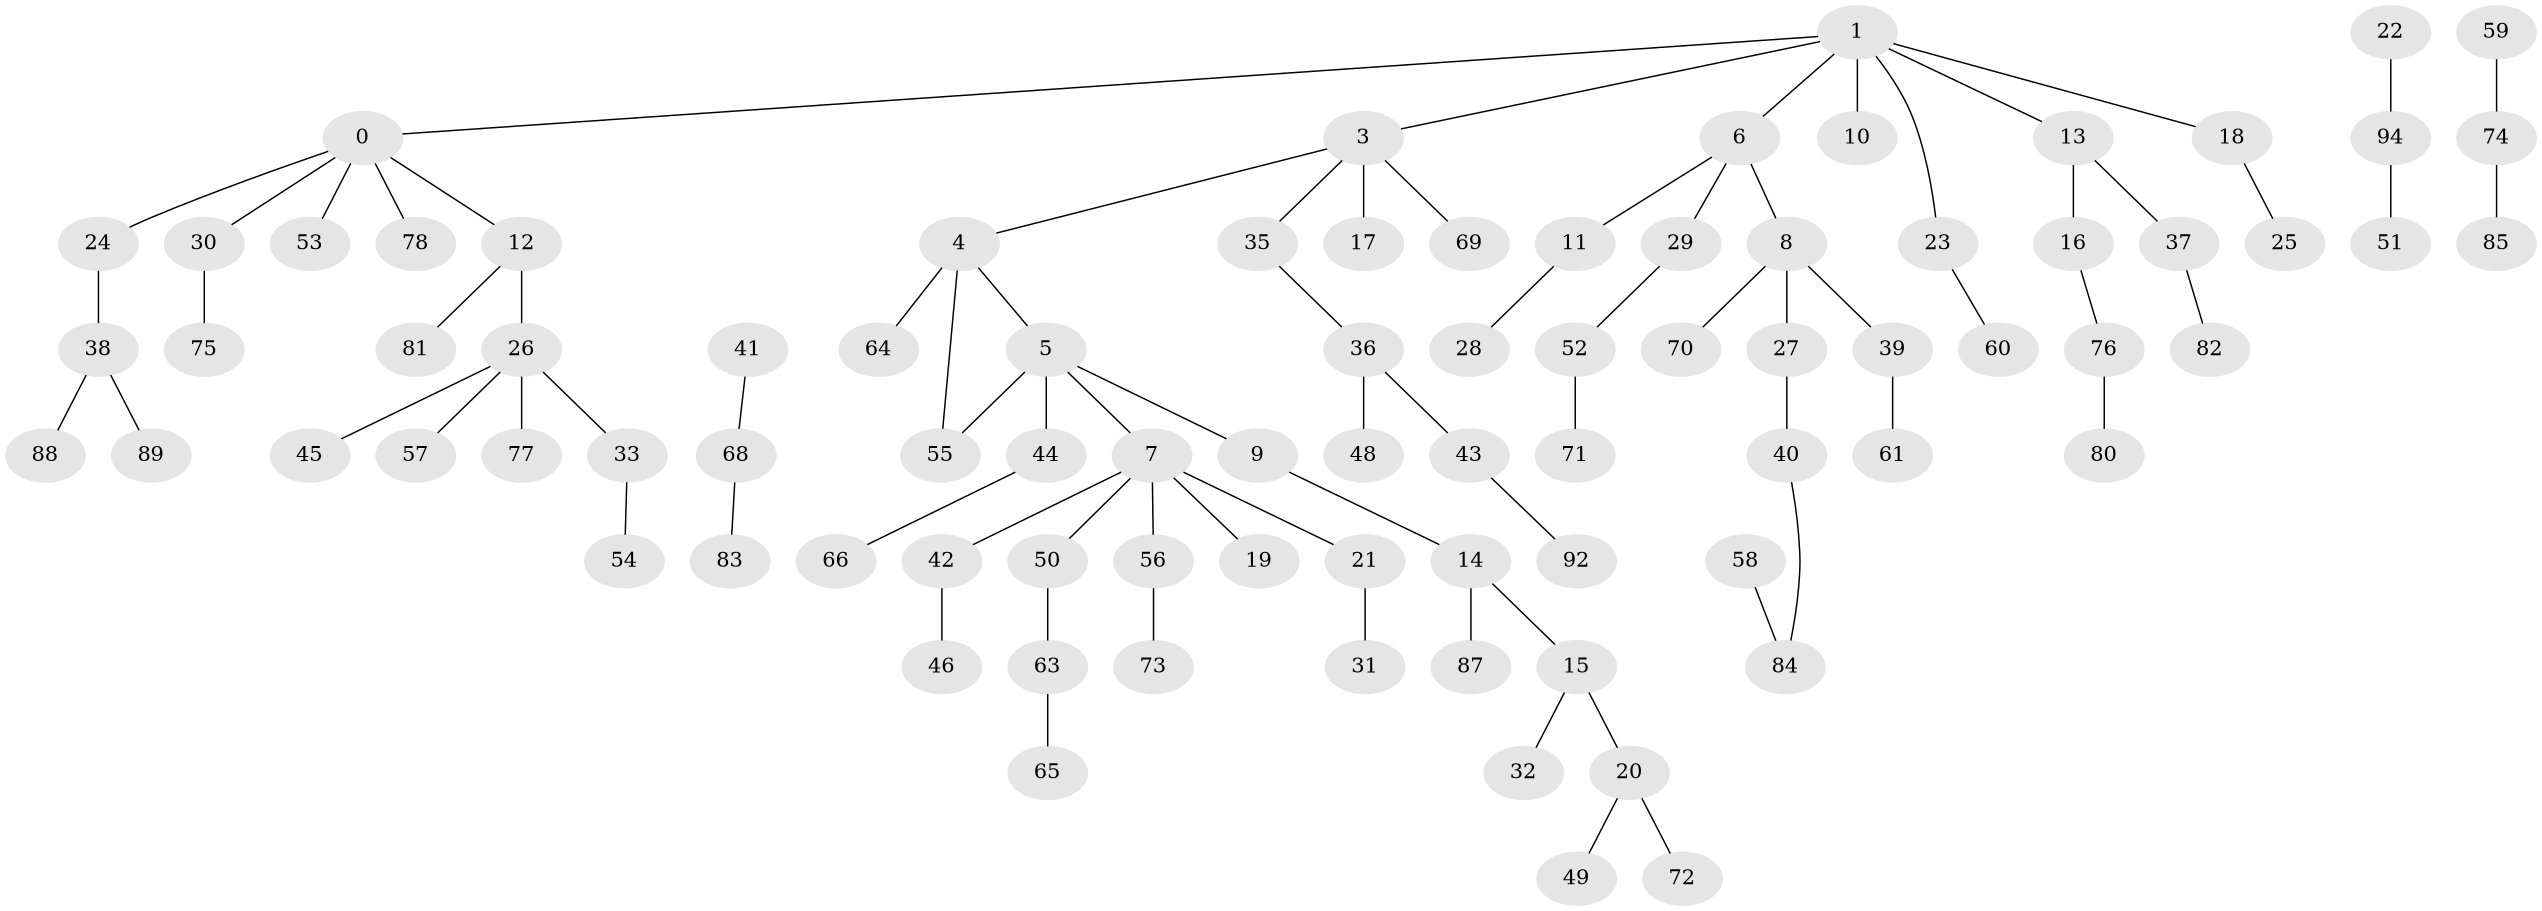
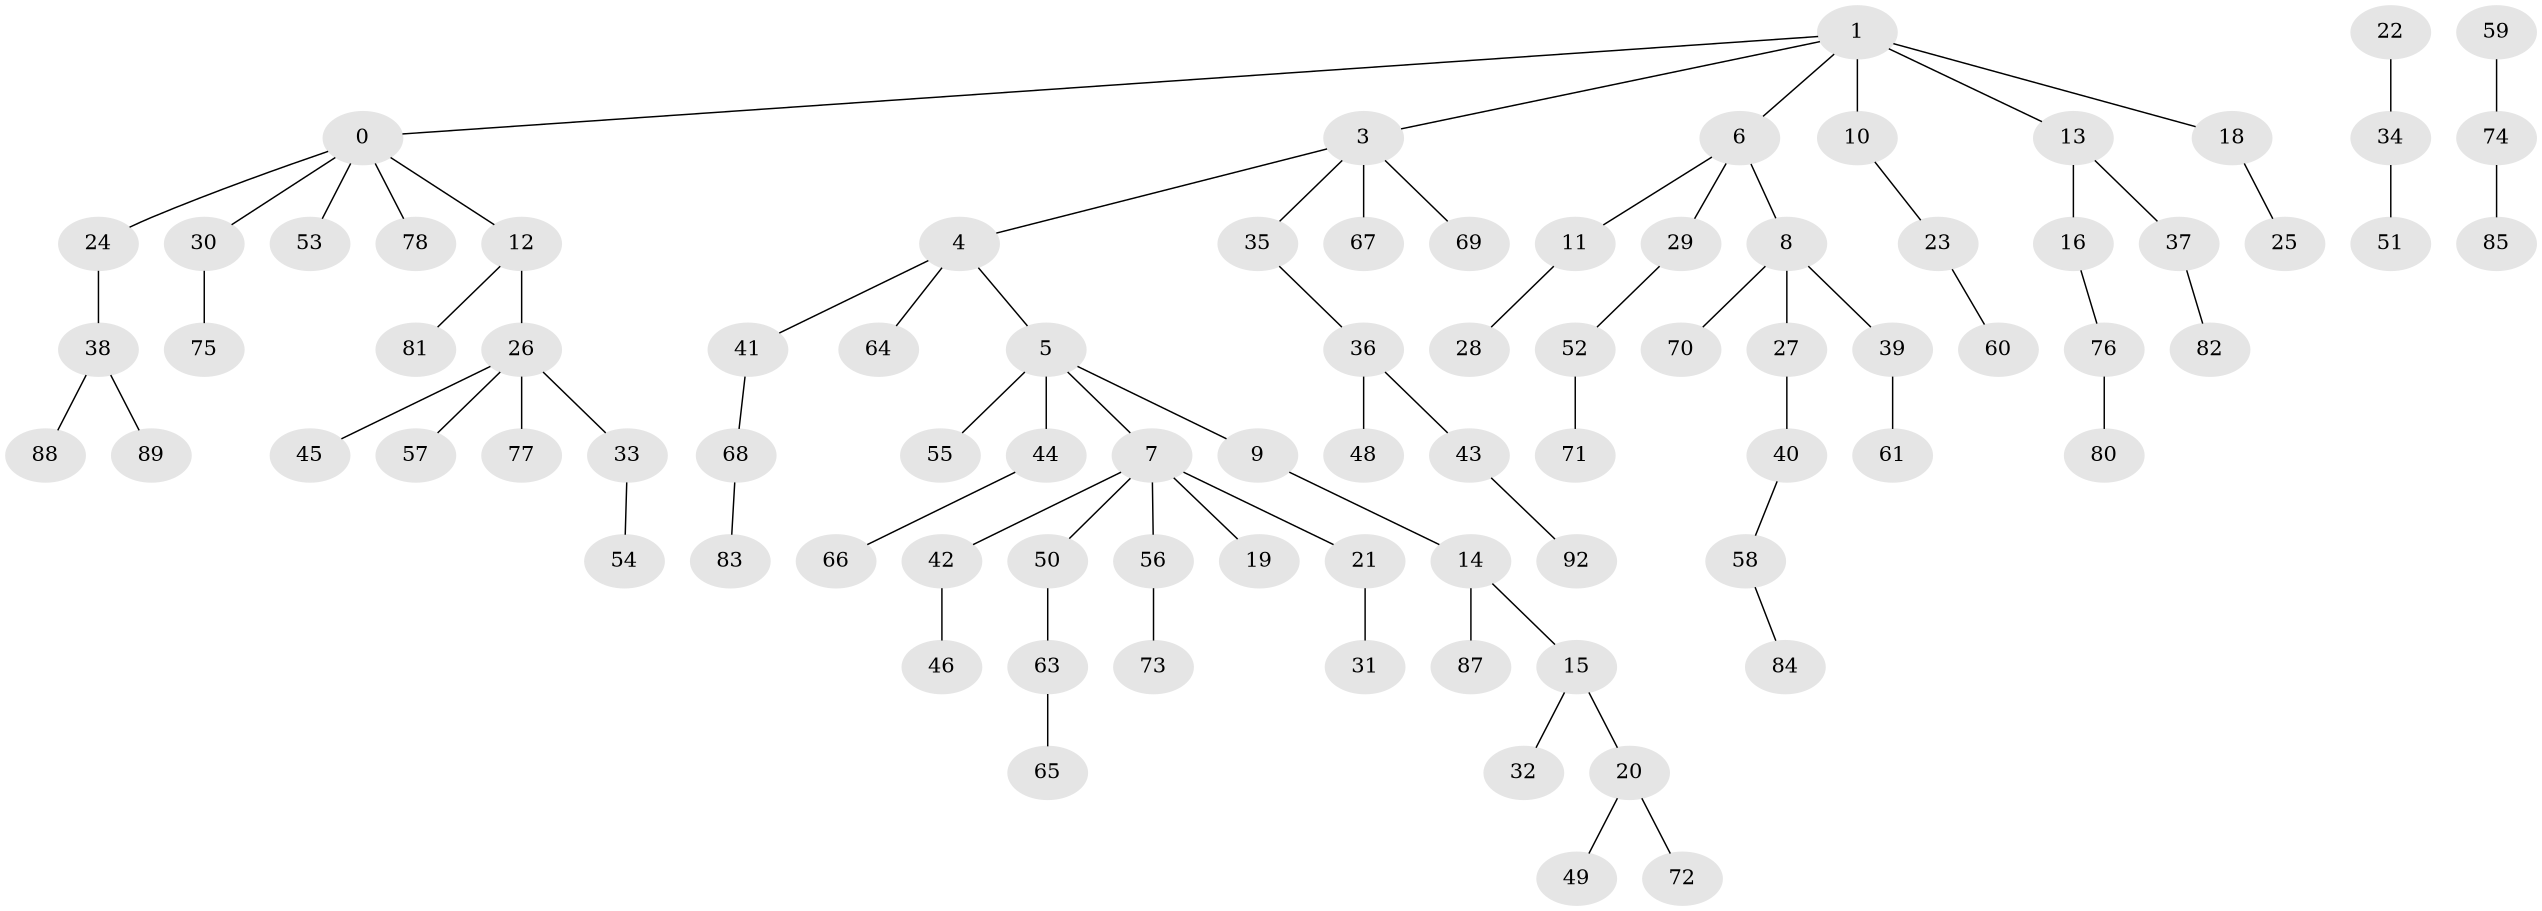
(1918, 132) -> (1898, 191)
(2391, 138) -> (2391, 138)
(1364, 244) -> (1364, 244)
(950, 350) -> (854, 297)
(1800, 561) -> (1766, 508)
